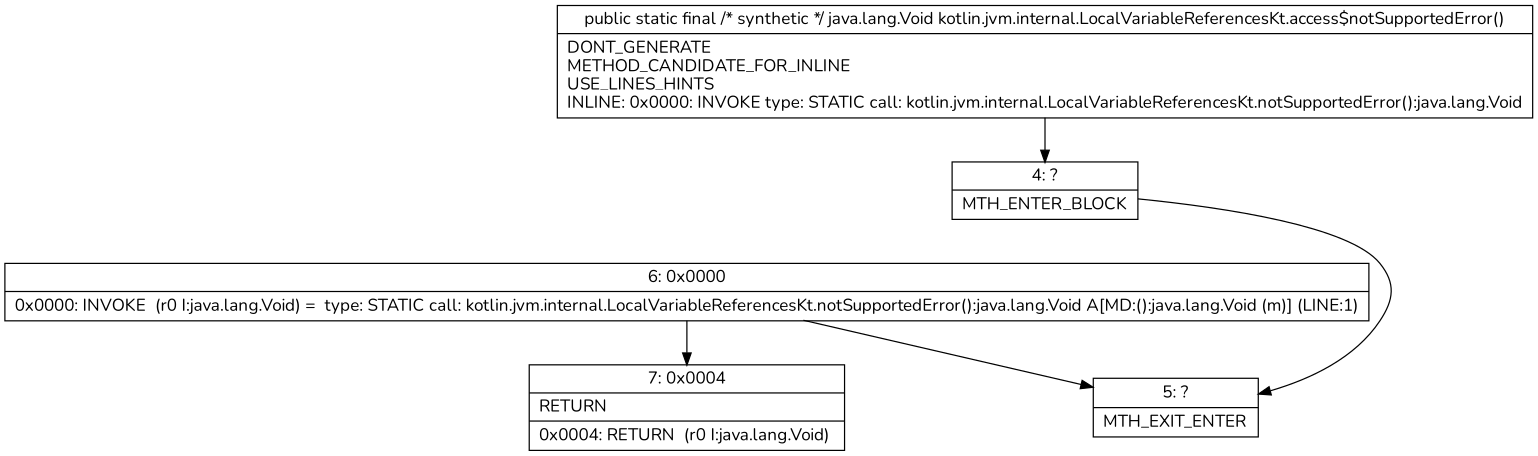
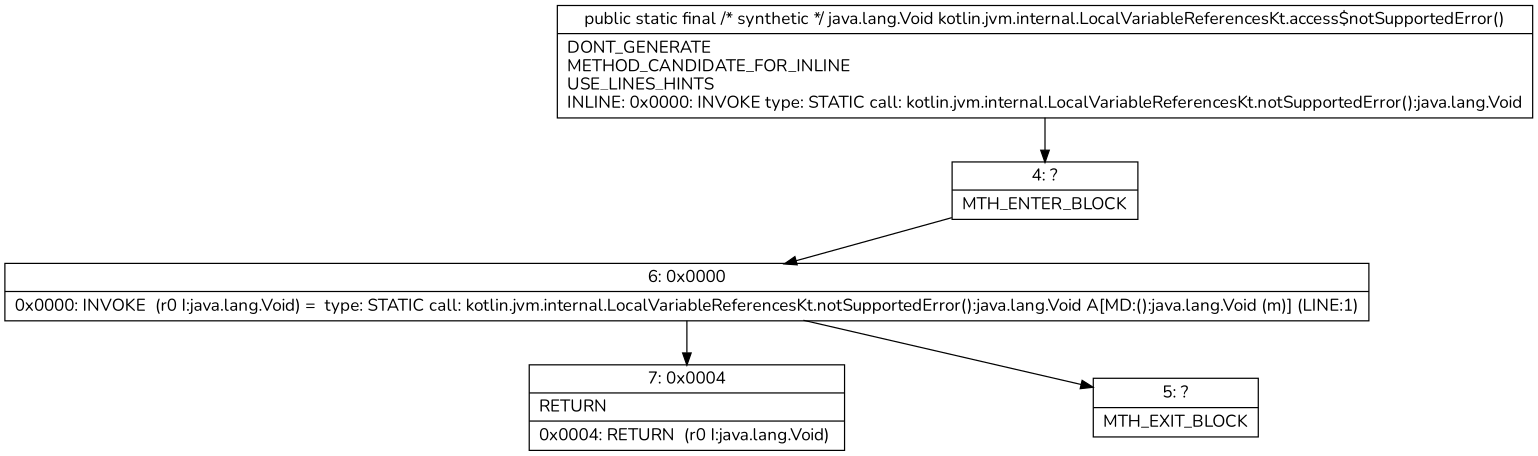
(1356, 246) -> (874, 239)
(1175, 422) -> (1176, 422)
